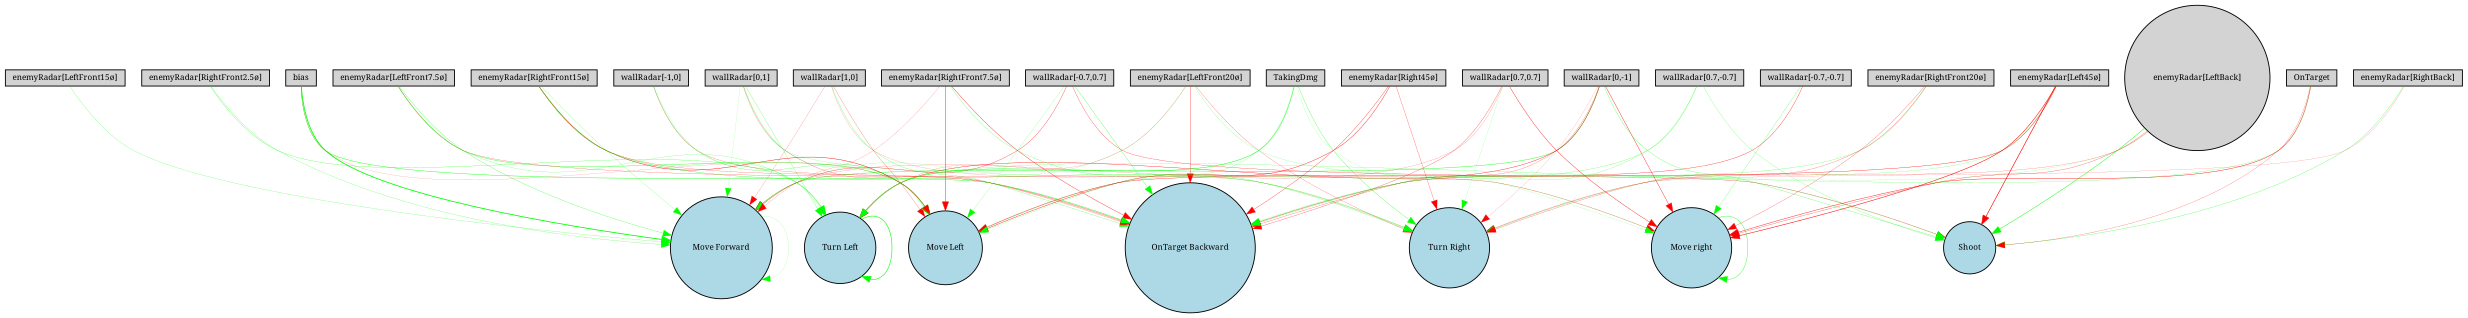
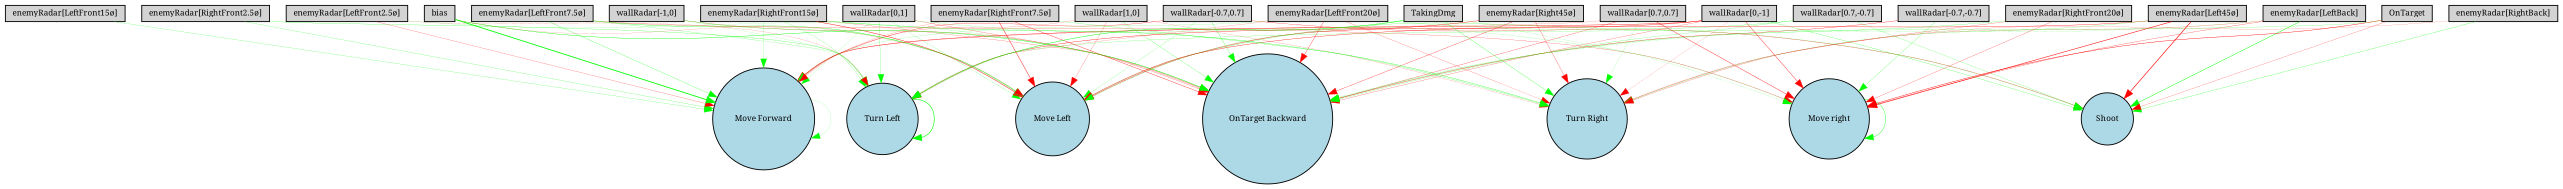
none -> (347, 13)
(2197, 78) -> (2314, 13)
(1196, 171) -> (1249, 29)
